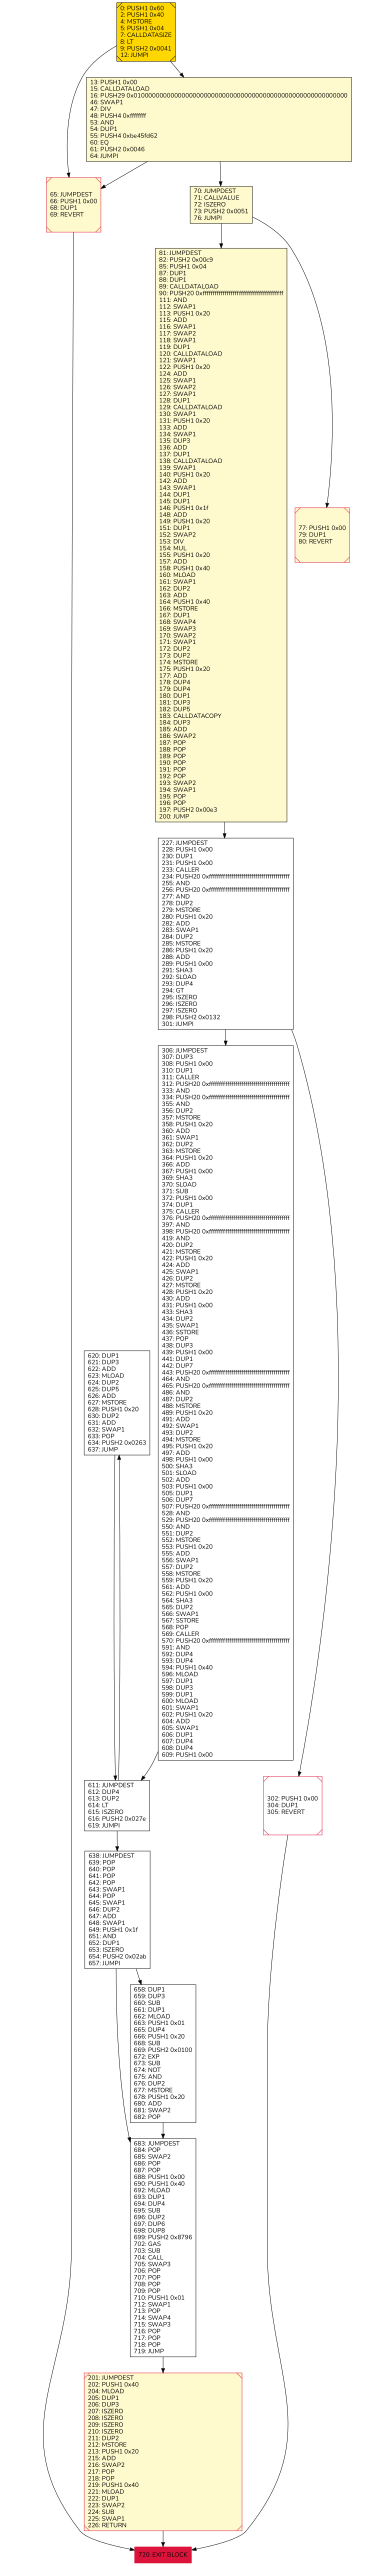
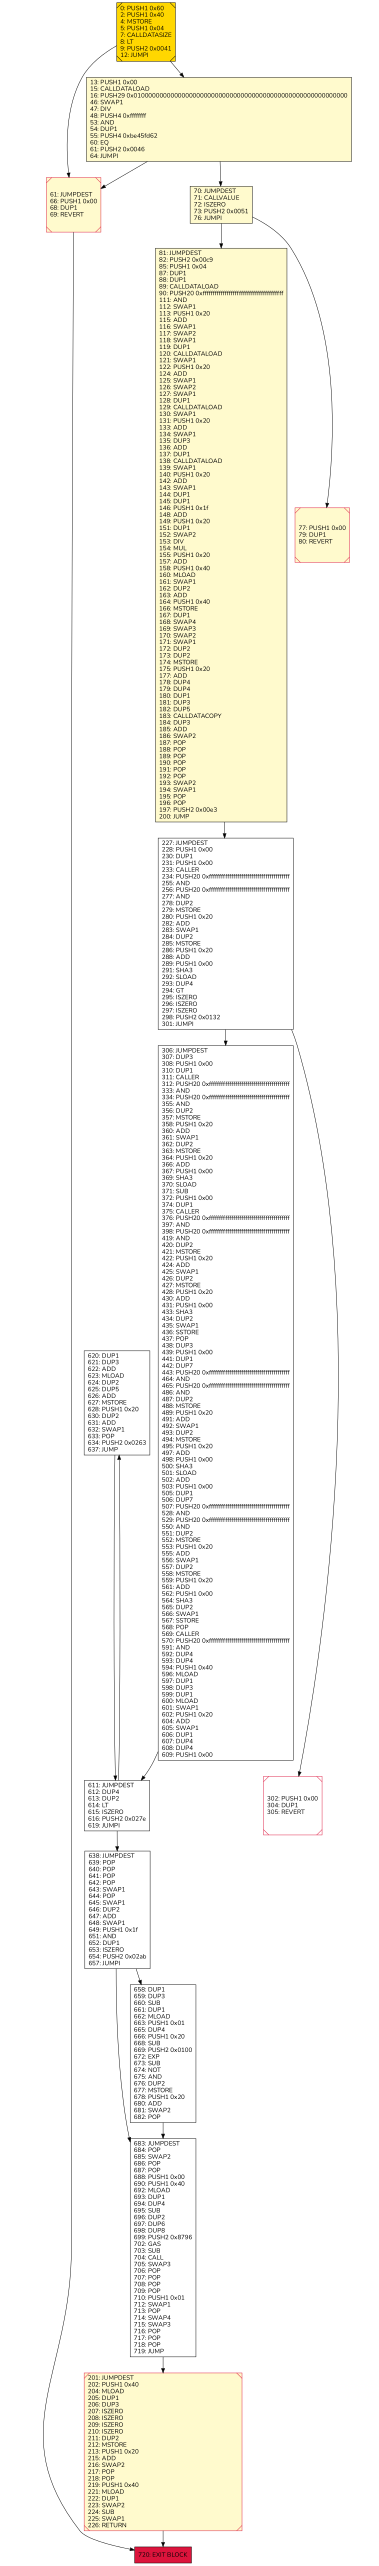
(74, 205) -> (74, 205)
(267, 2215) -> none
(163, 2555) -> (163, 2555)
